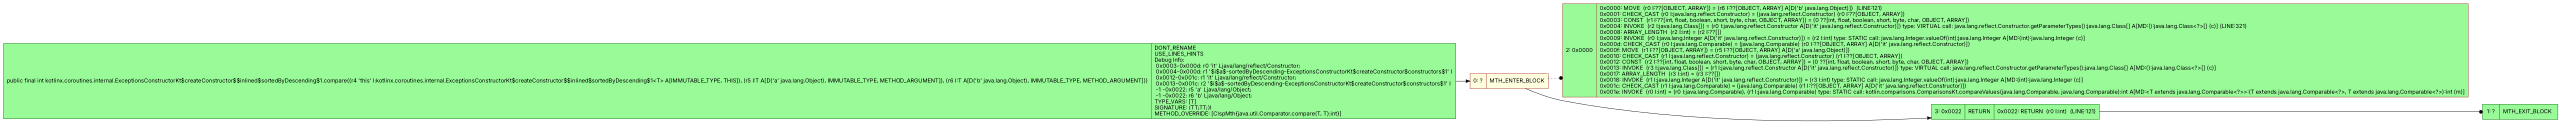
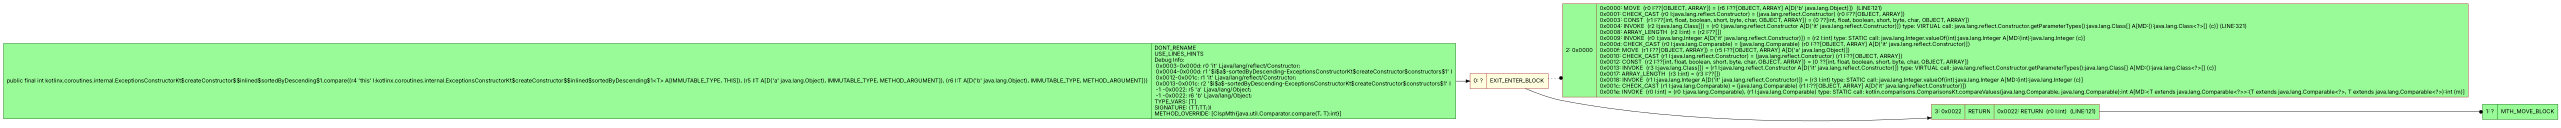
(1517, 81) -> (1517, 81)
(2015, 112) -> (2015, 112)
(2528, 112) -> (2528, 112)
